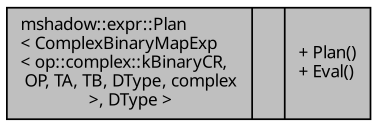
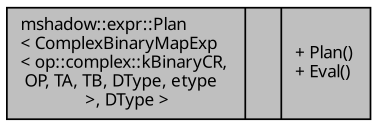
(130, 81) -> (119, 81)
